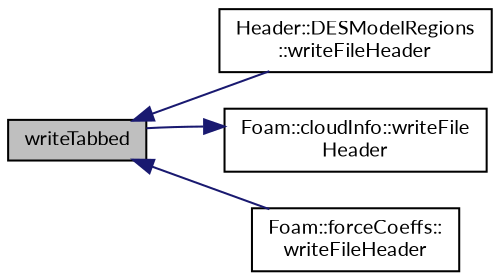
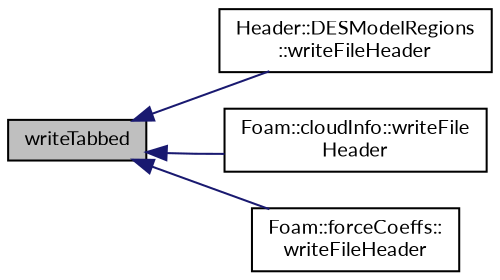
(175, 127) -> (196, 154)
